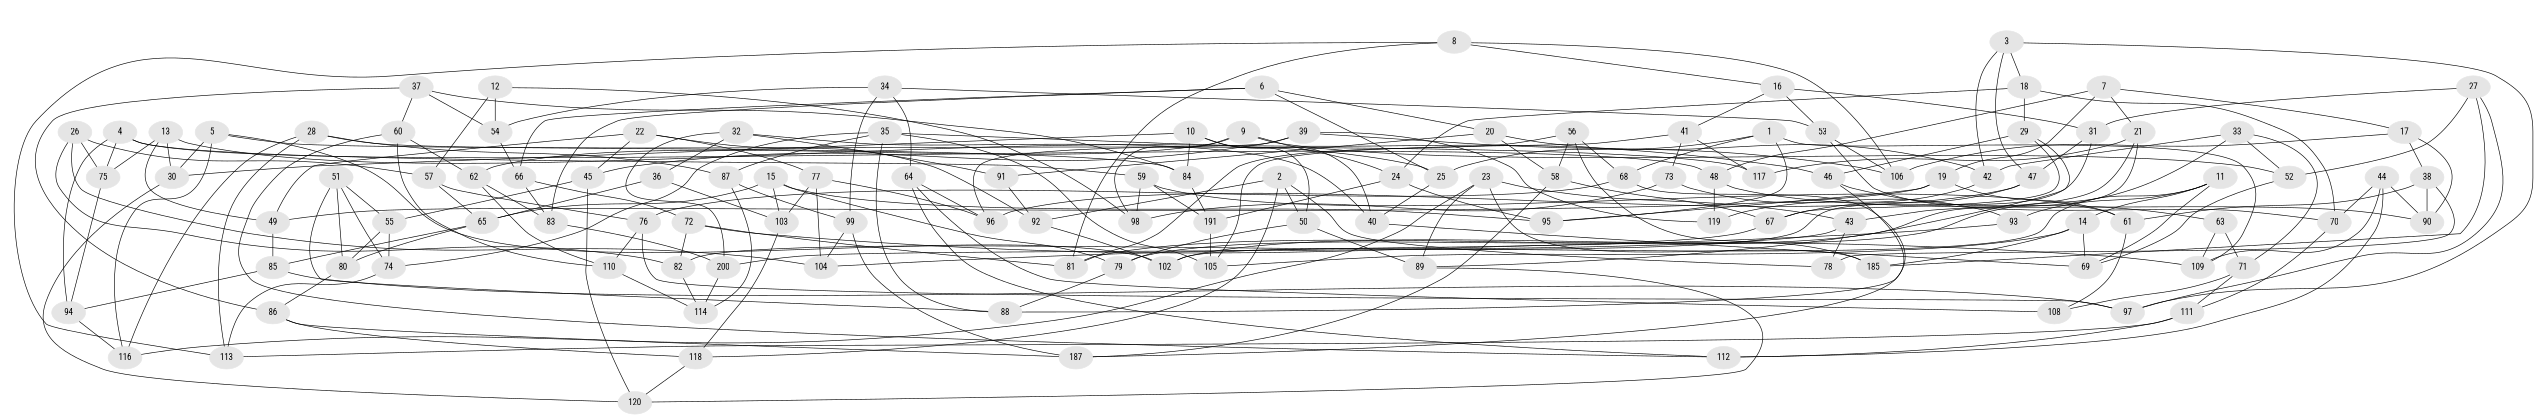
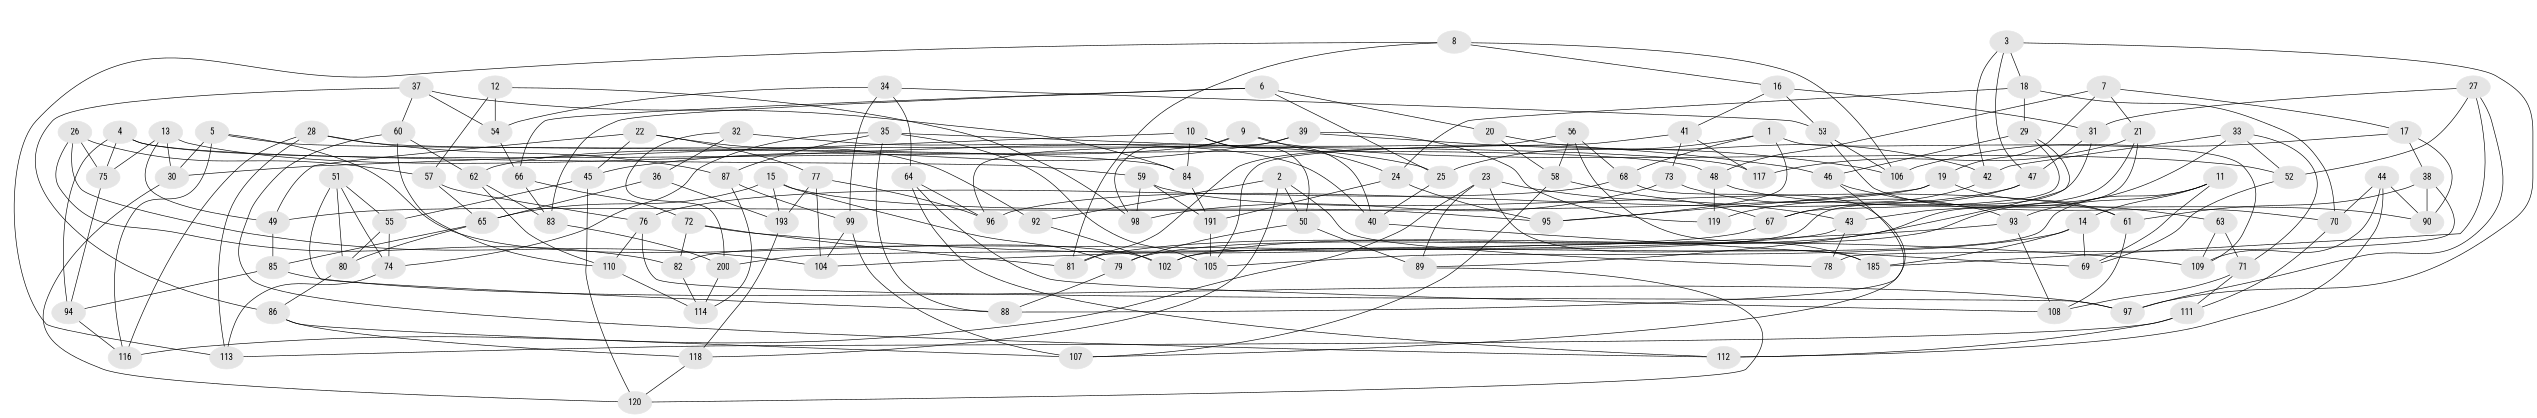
(1001, 177) -> none
(782, 222) -> (782, 222)
none -> (2035, 269)
(1076, 358) -> (1076, 358)
